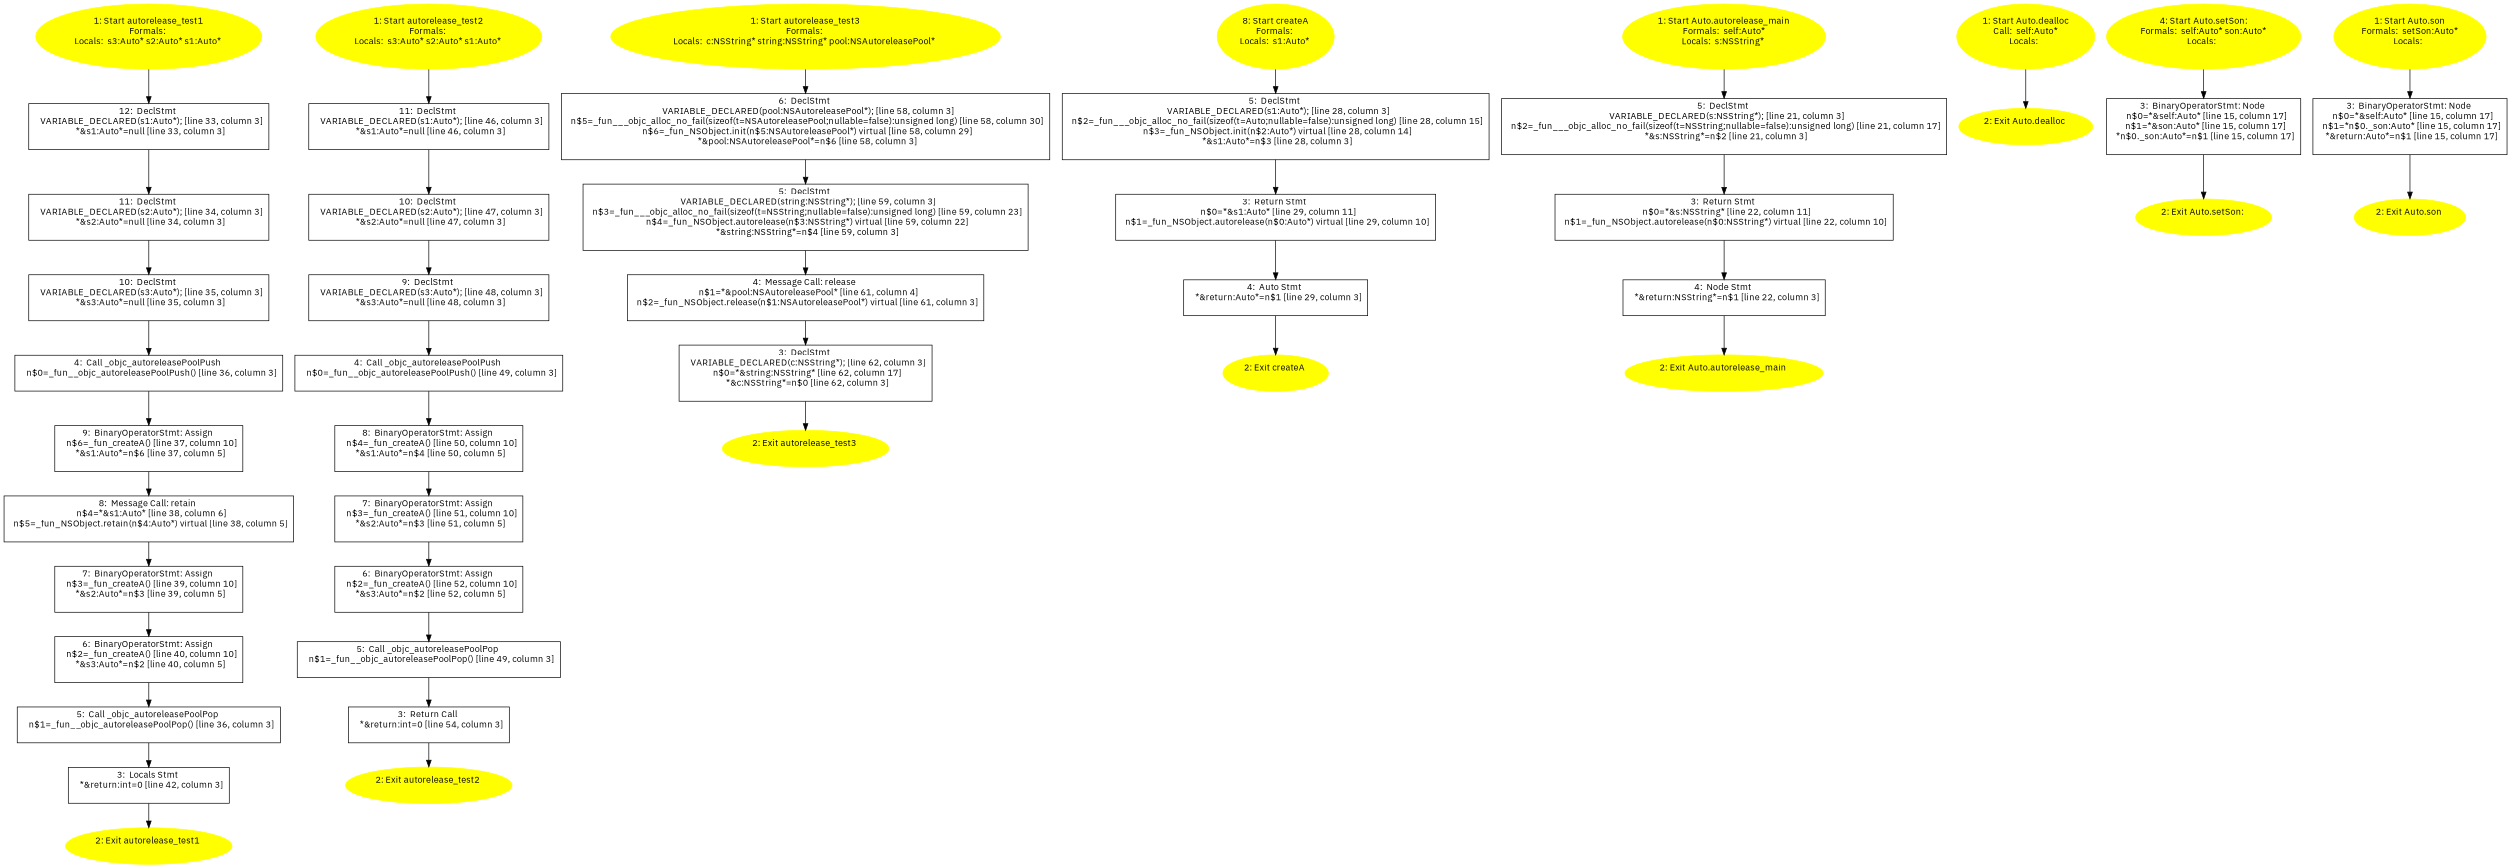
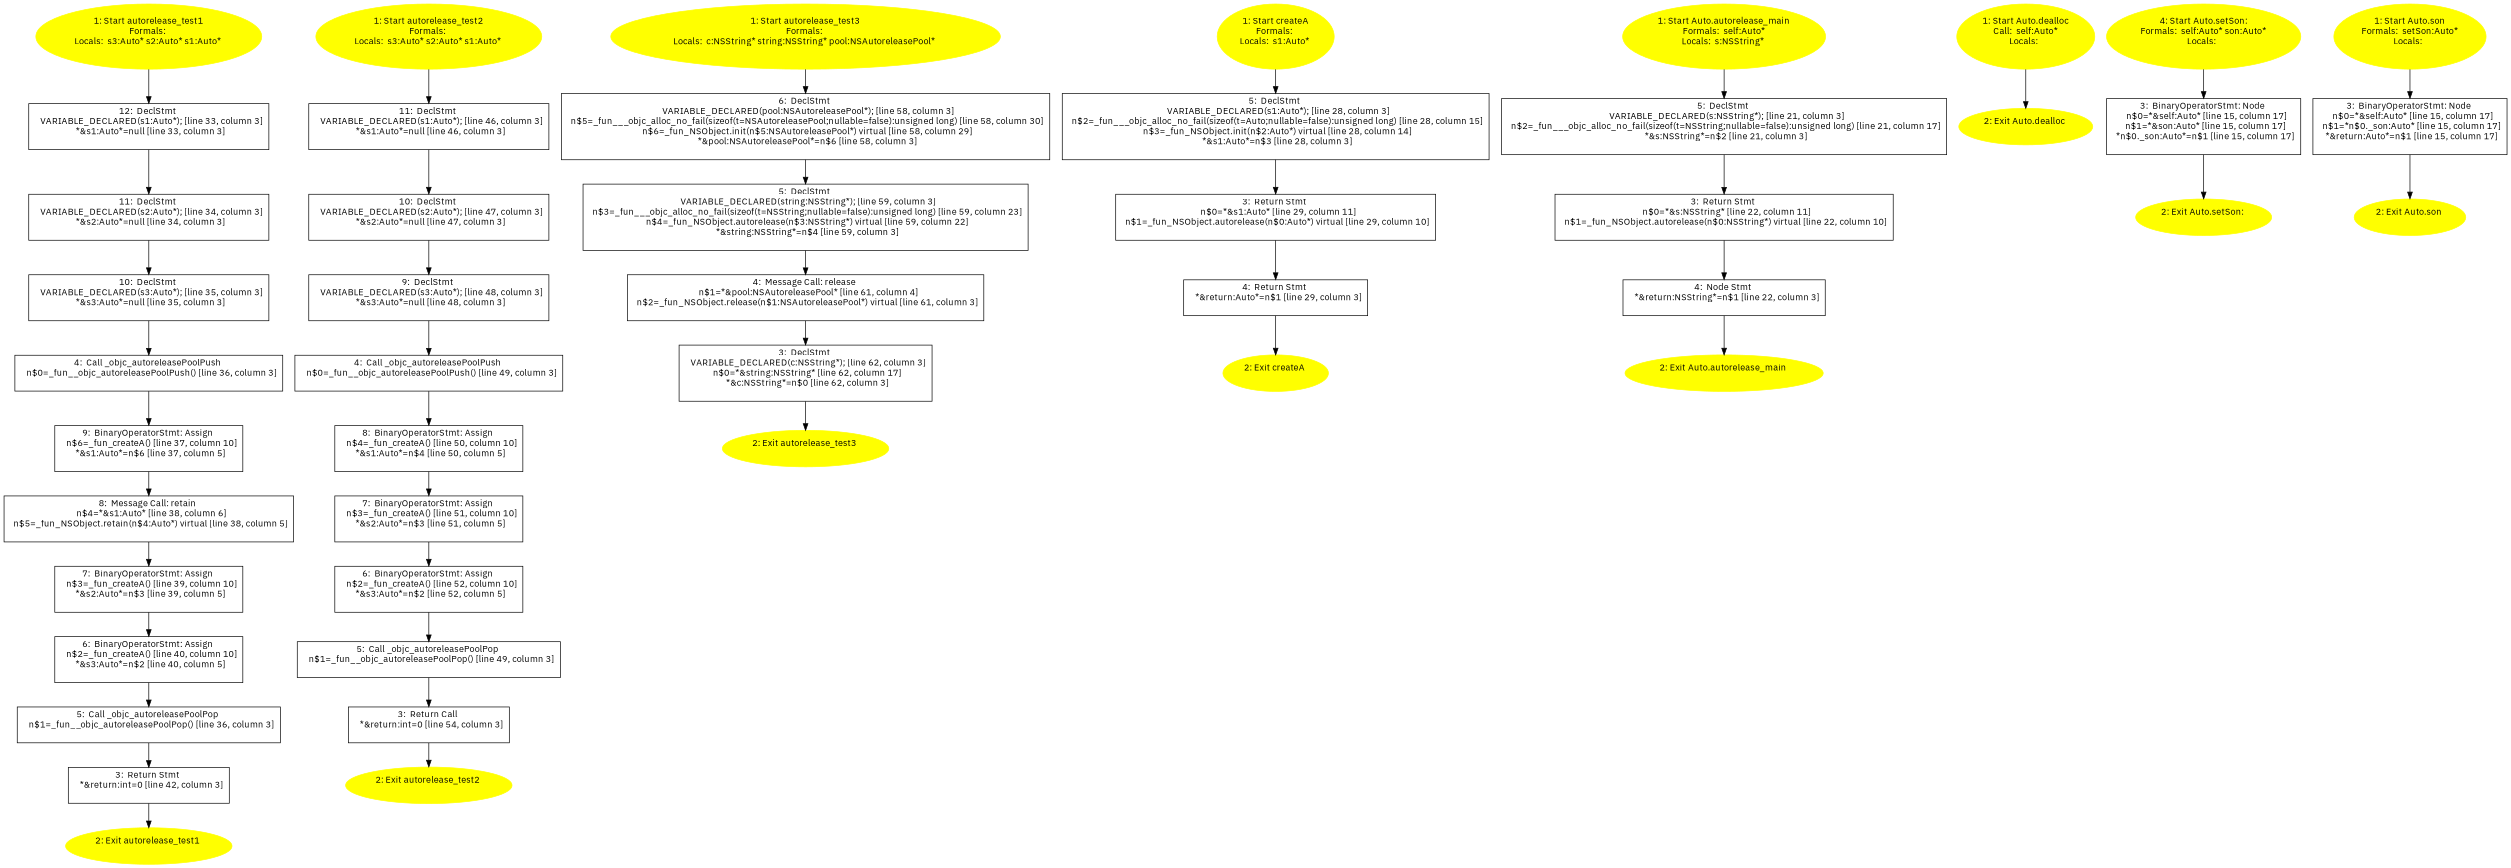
(1276, 37) -> (1276, 37)
(1276, 298) -> (1276, 298)
(149, 785) -> (149, 785)
